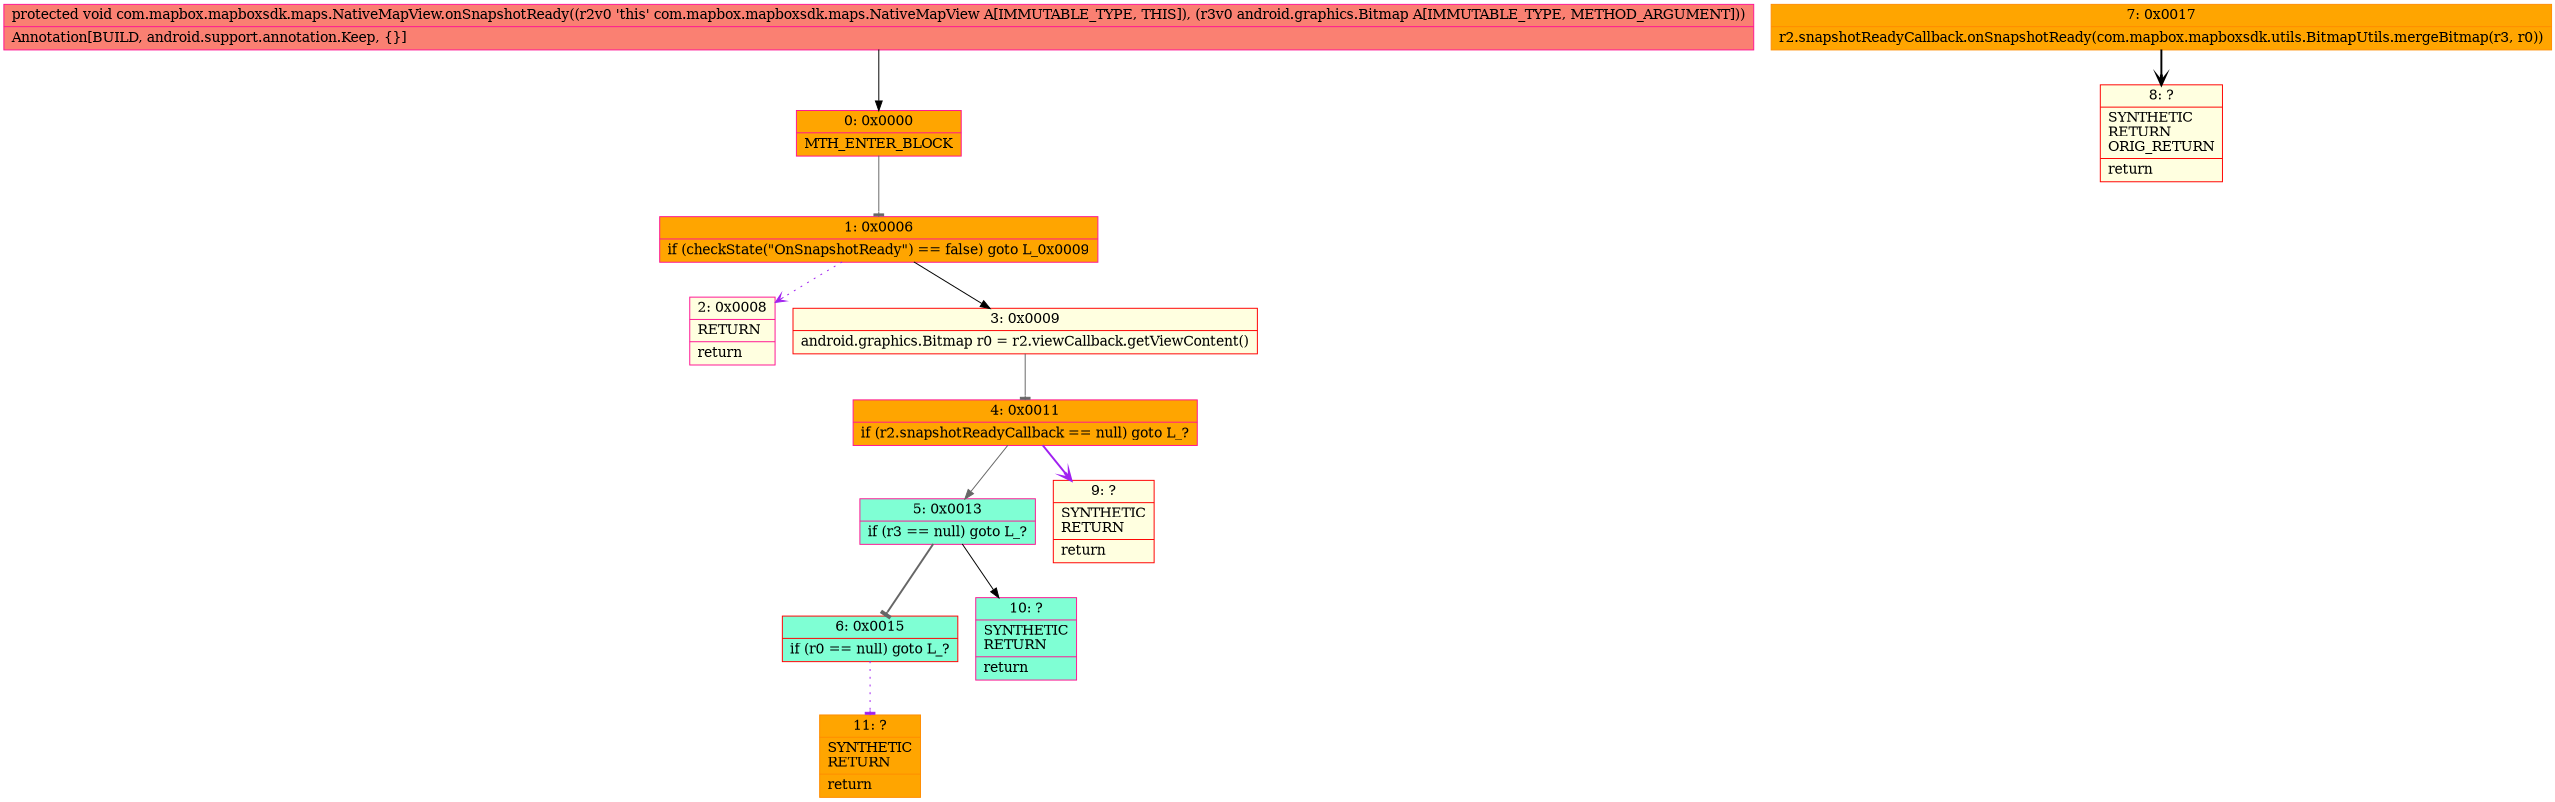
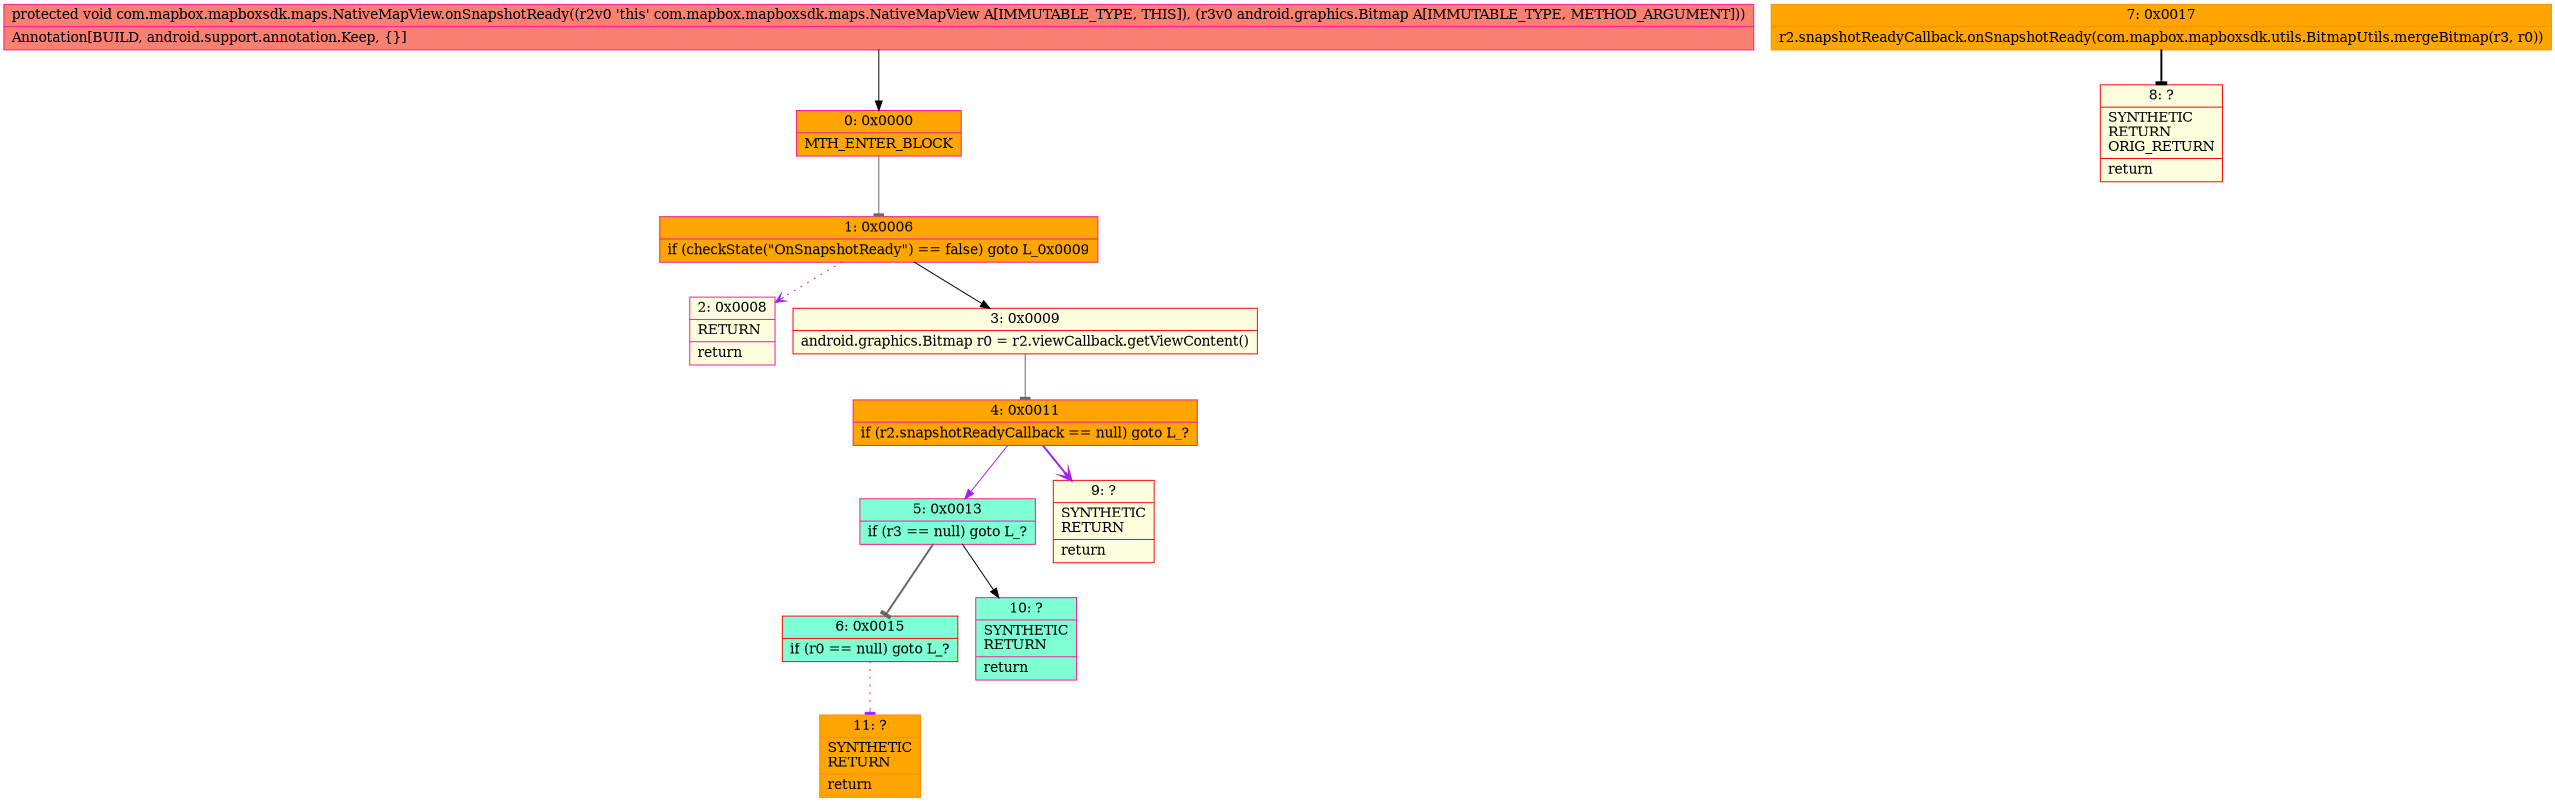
(2161, 65) -> (2161, 65)
(990, 468) -> (990, 468)
